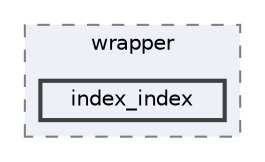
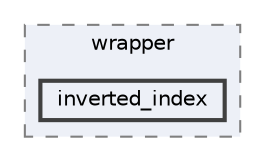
(133, 100) -> (133, 100)
